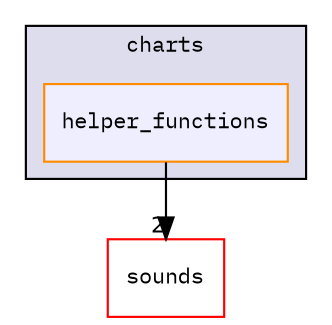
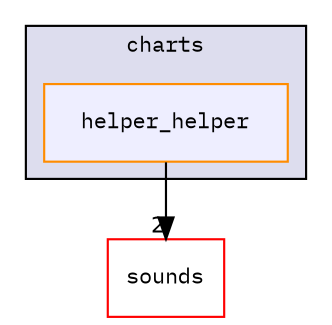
(166, 123) -> (166, 123)
